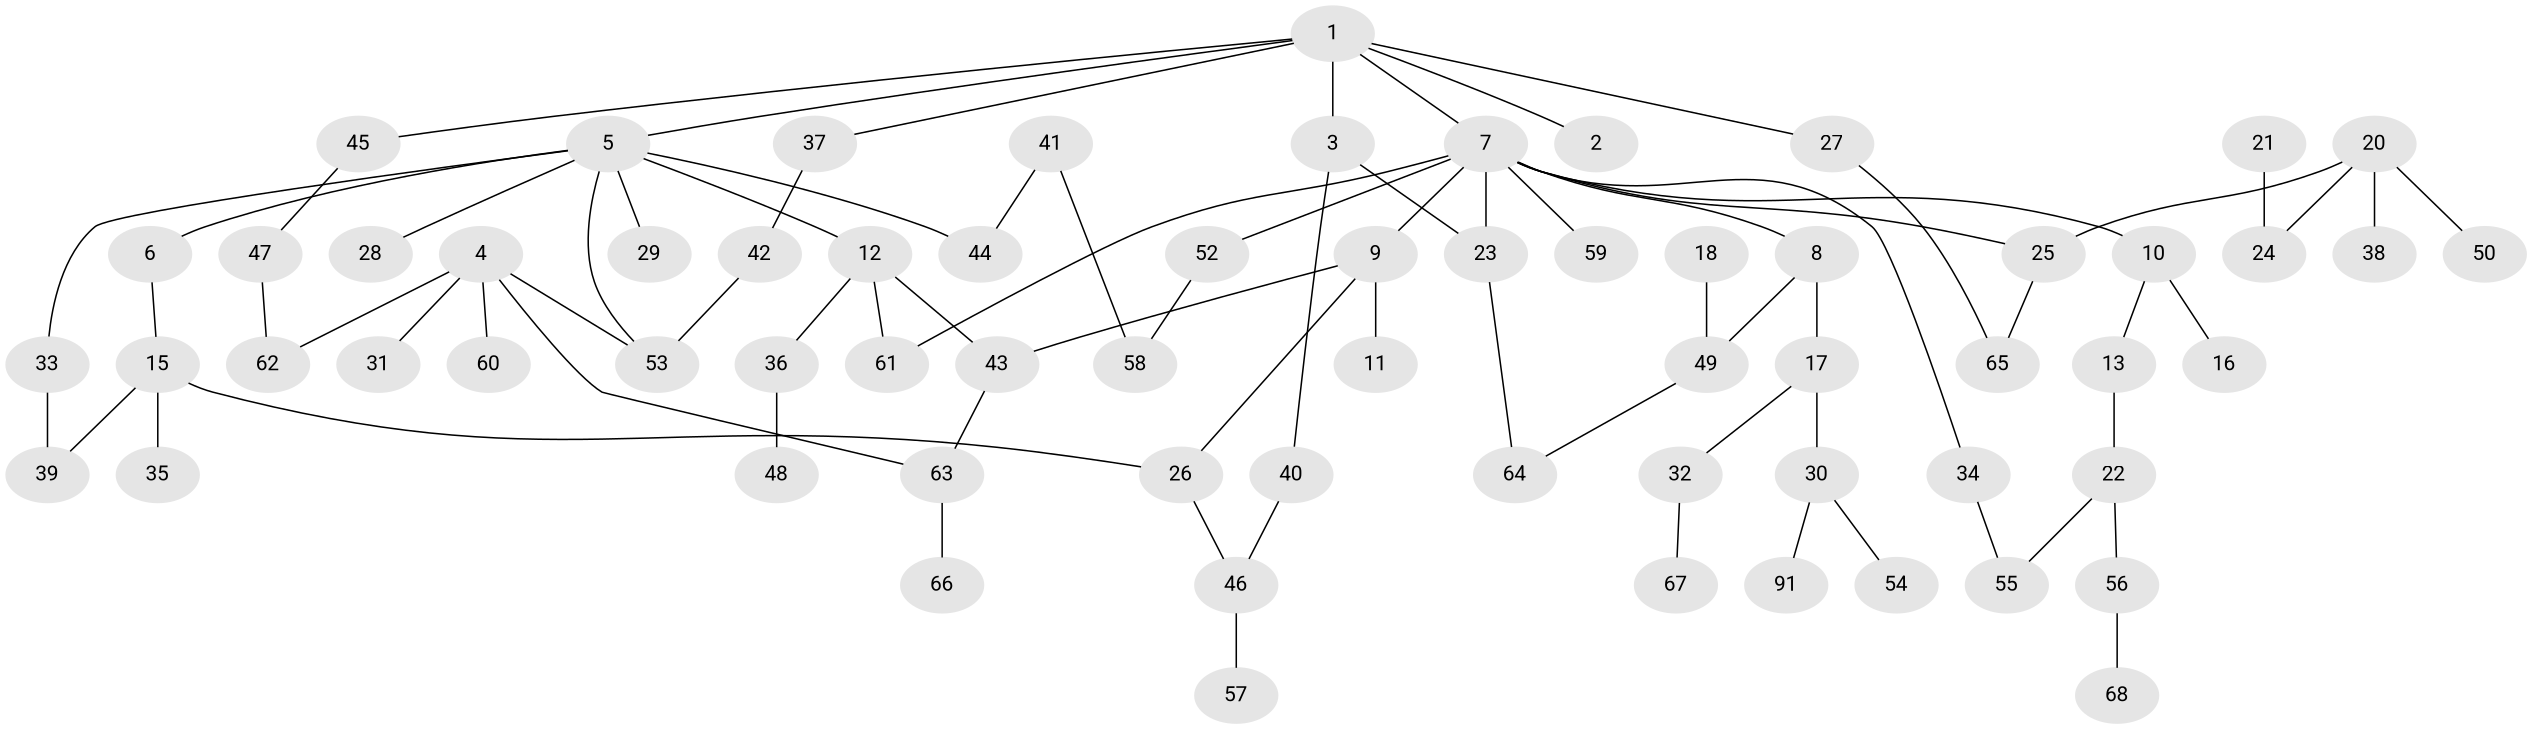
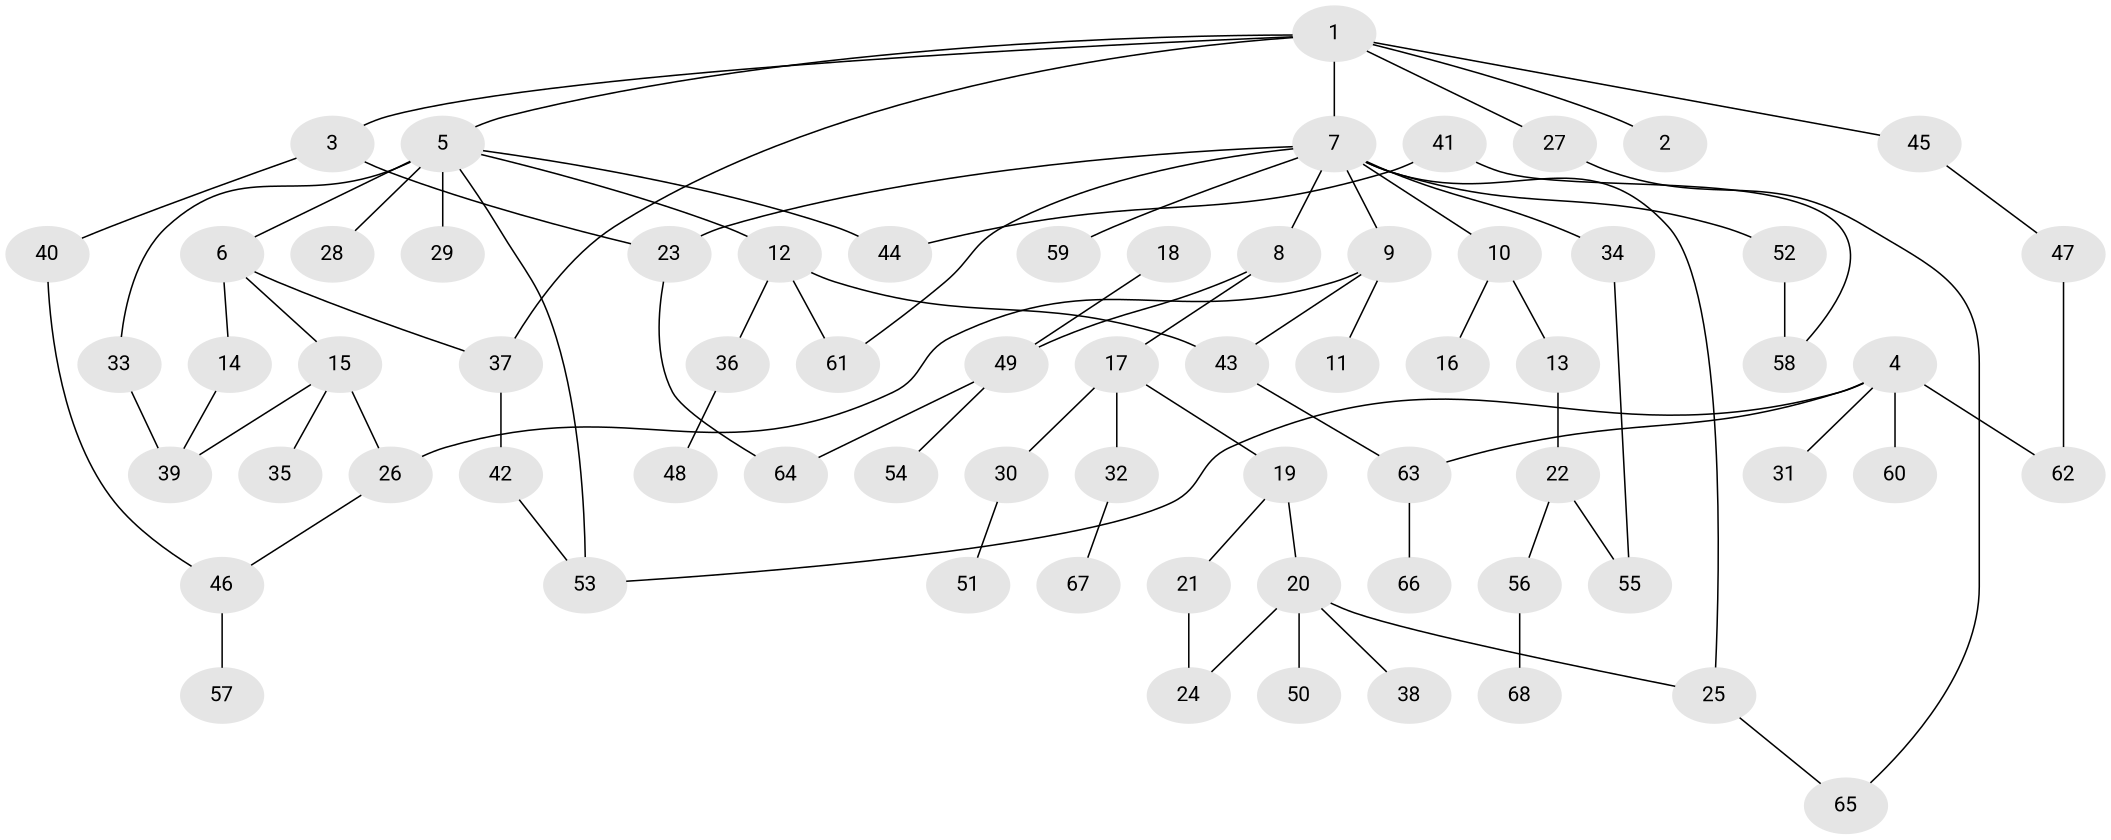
none -> (359, 314)
none -> (230, 365)
none -> (1285, 475)
(1857, 530) -> (952, 420)
(1786, 585) -> (968, 585)
